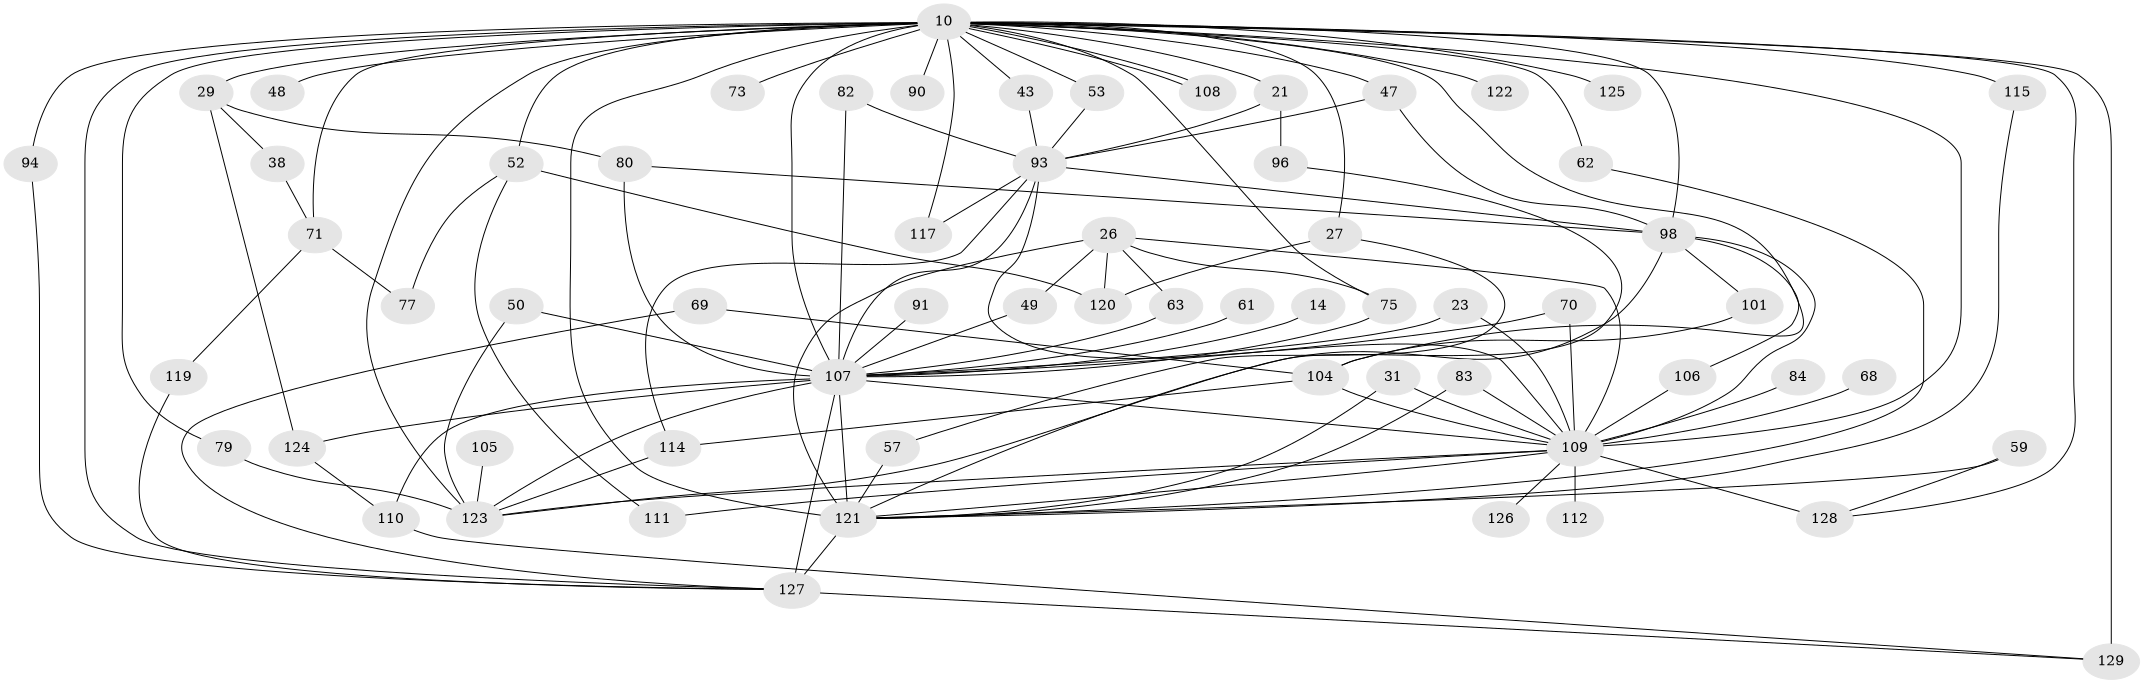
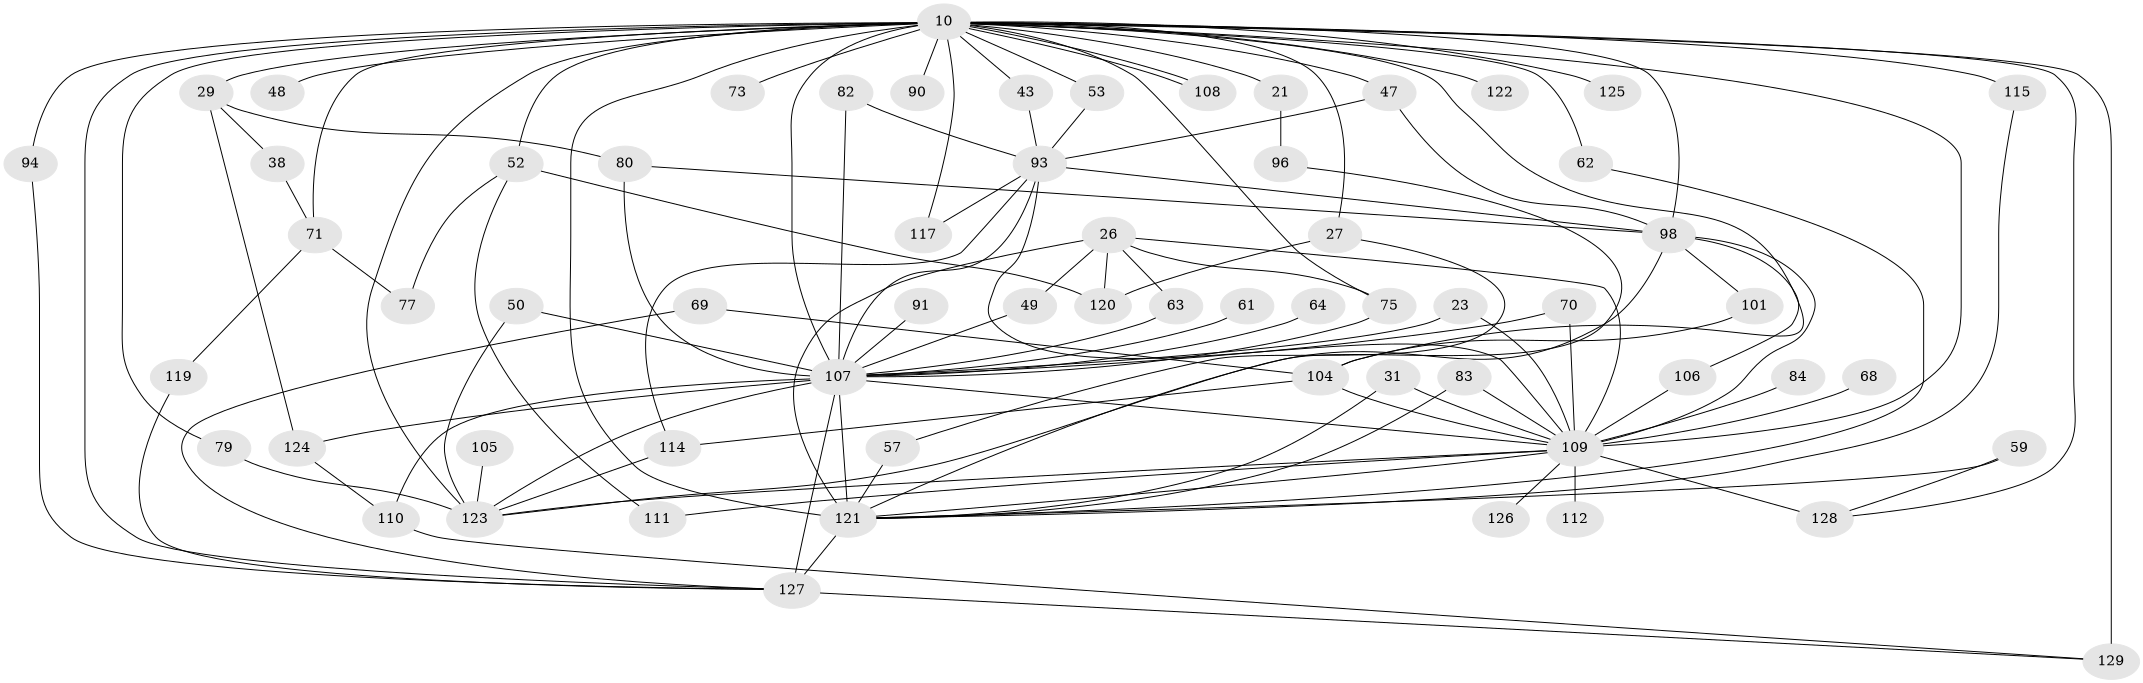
(1178, 131) -> none
(1318, 306) -> (1318, 306)
